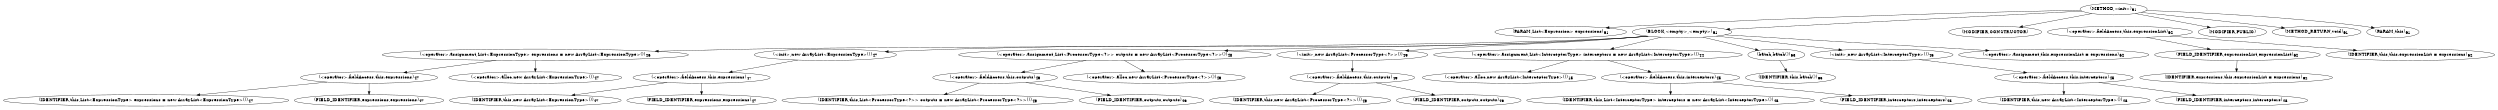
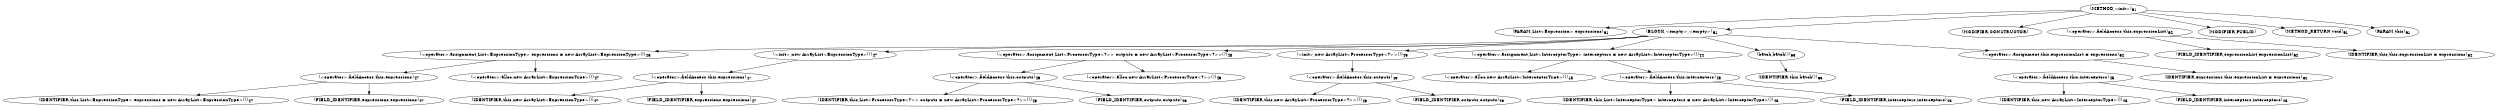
(1882, 55) -> none
(2237, 65) -> (2143, 66)
